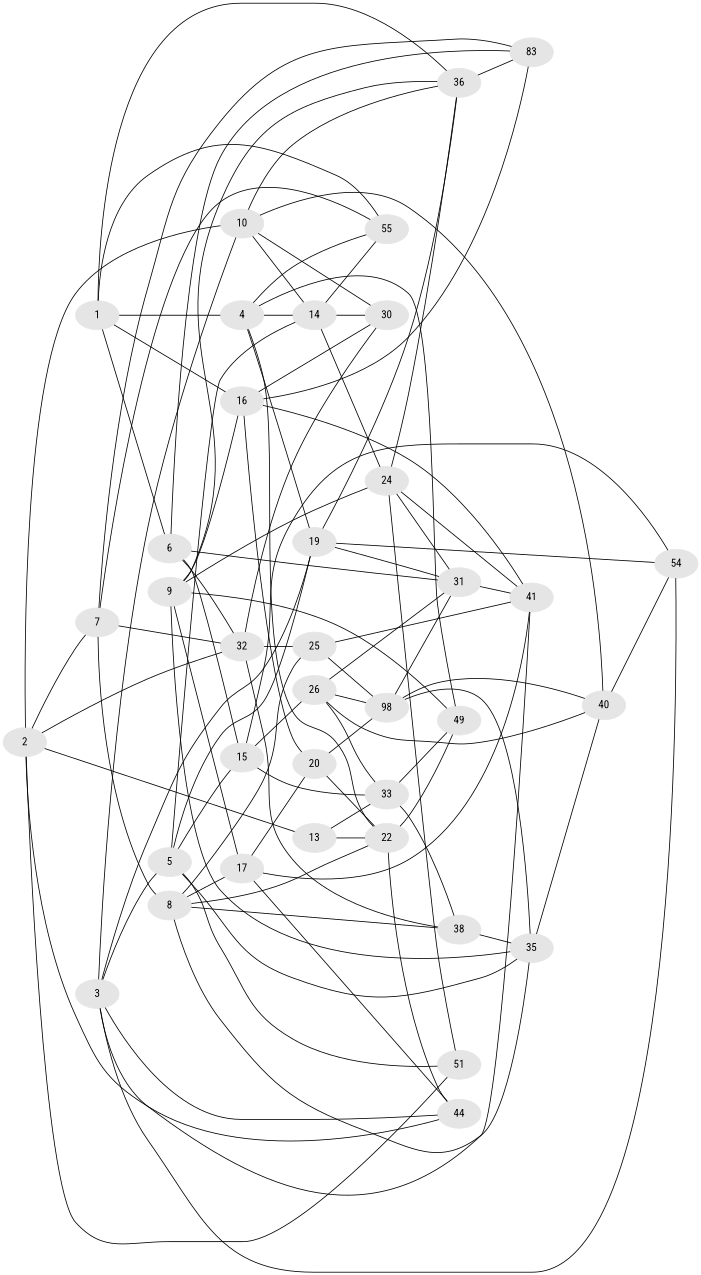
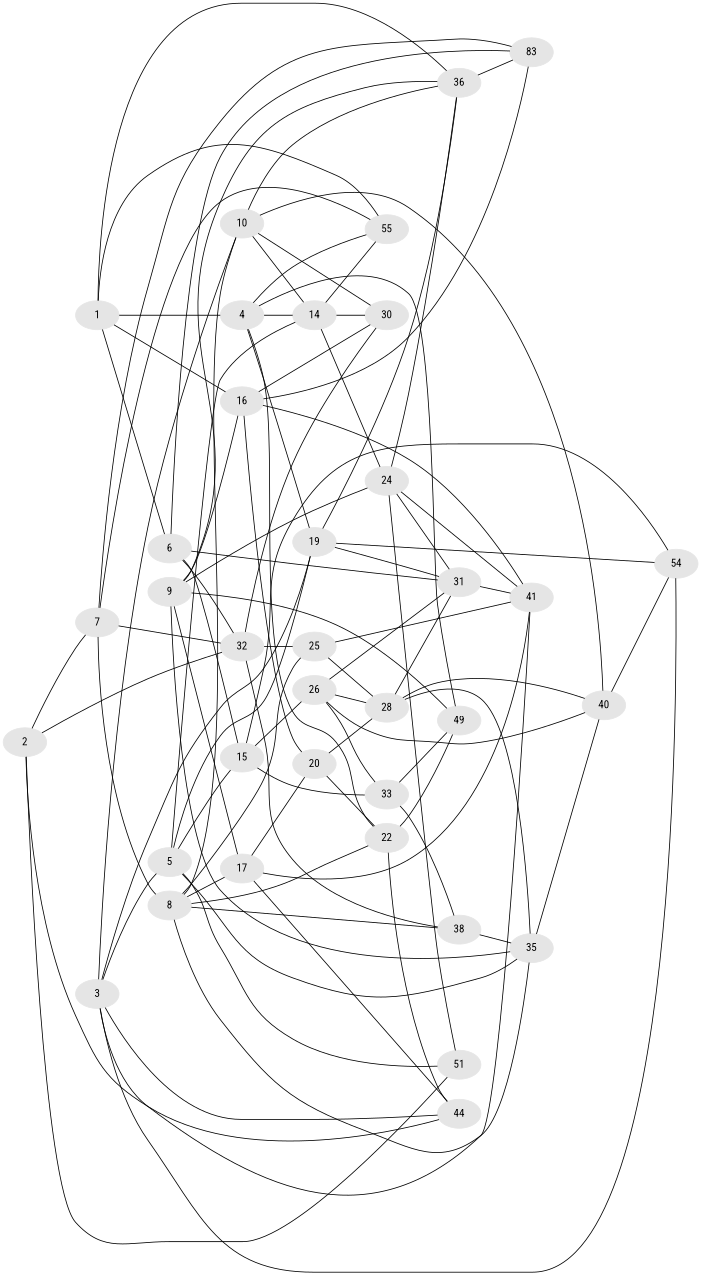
(39, 426) -> (217, 584)
(387, 708) -> (387, 708)
(314, 838) -> none
